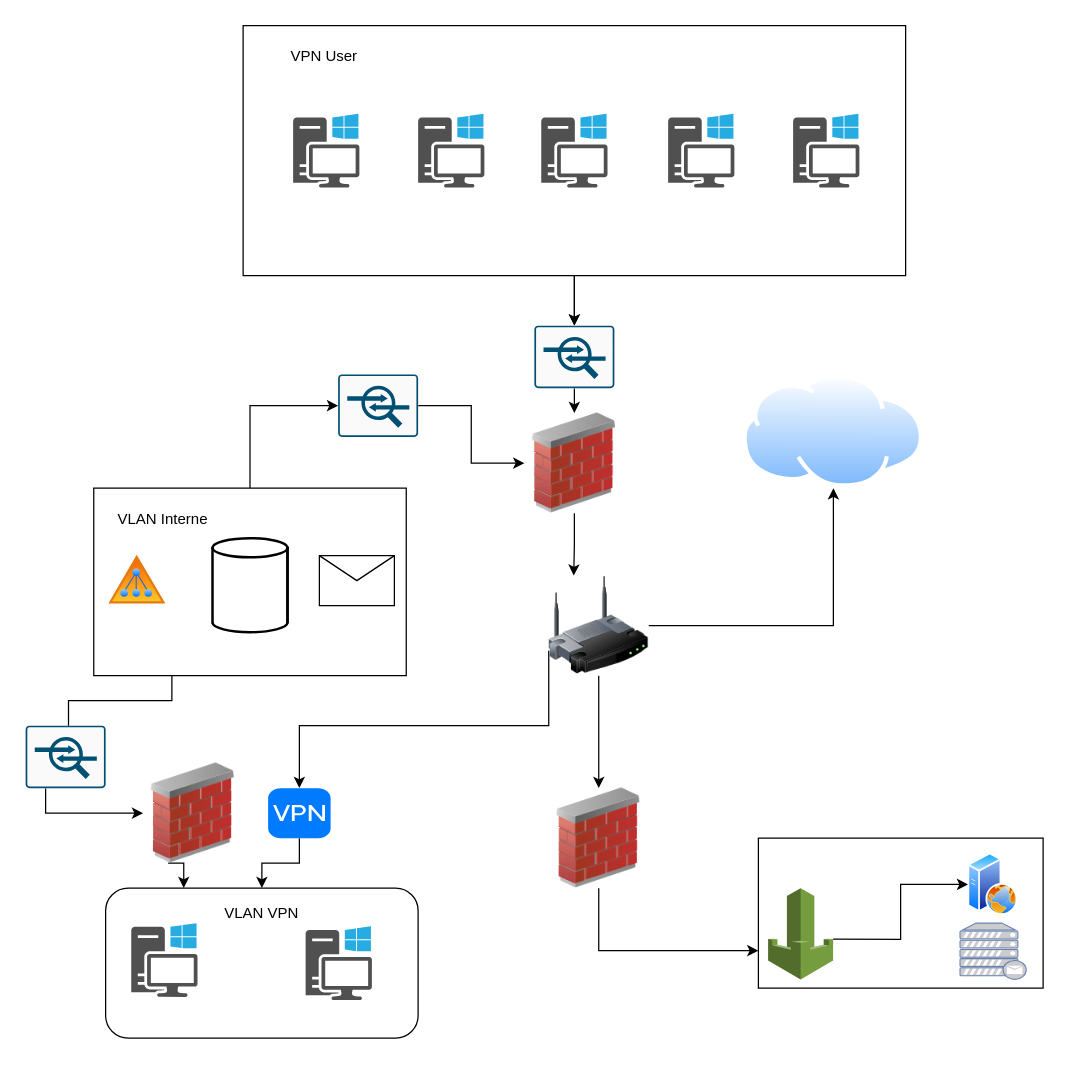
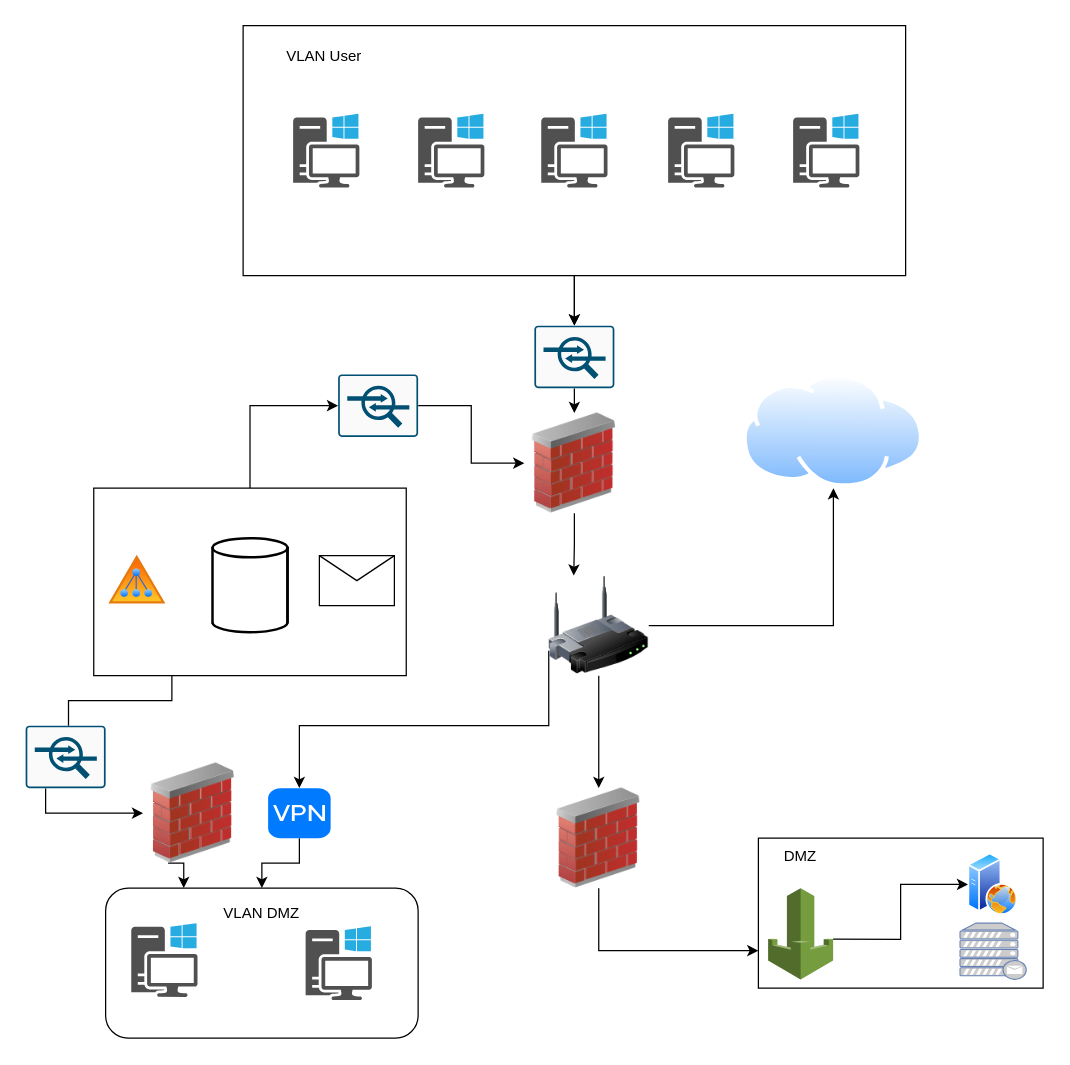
(324, 57) -> (324, 57)
(162, 519) -> none
none -> (801, 857)
(262, 913) -> (262, 913)
